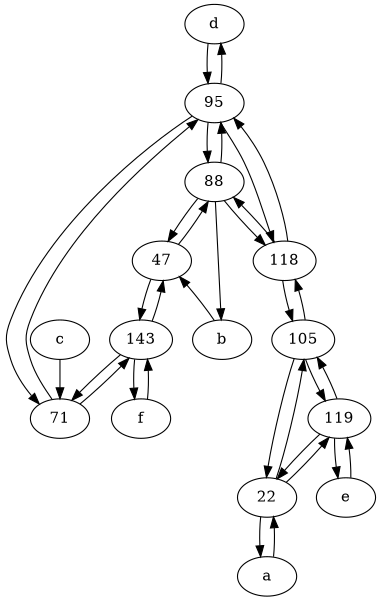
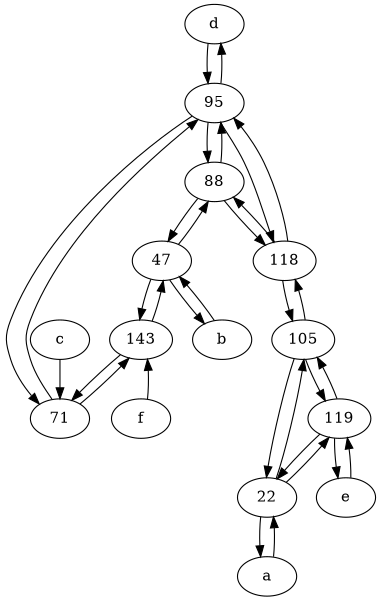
(218, 255) -> (183, 298)
(134, 374) -> none
